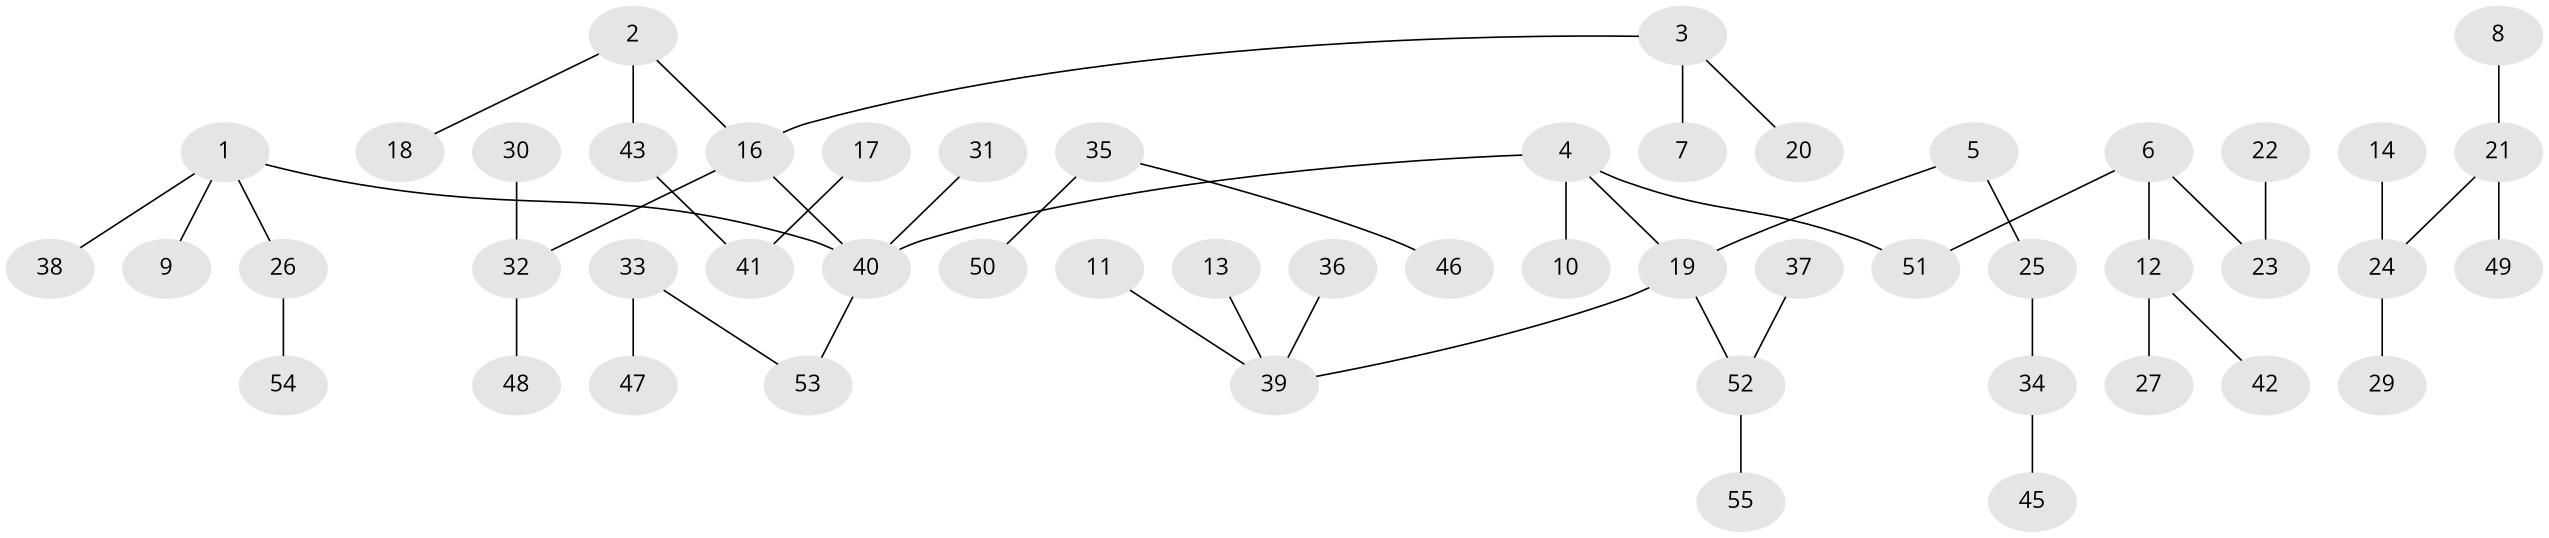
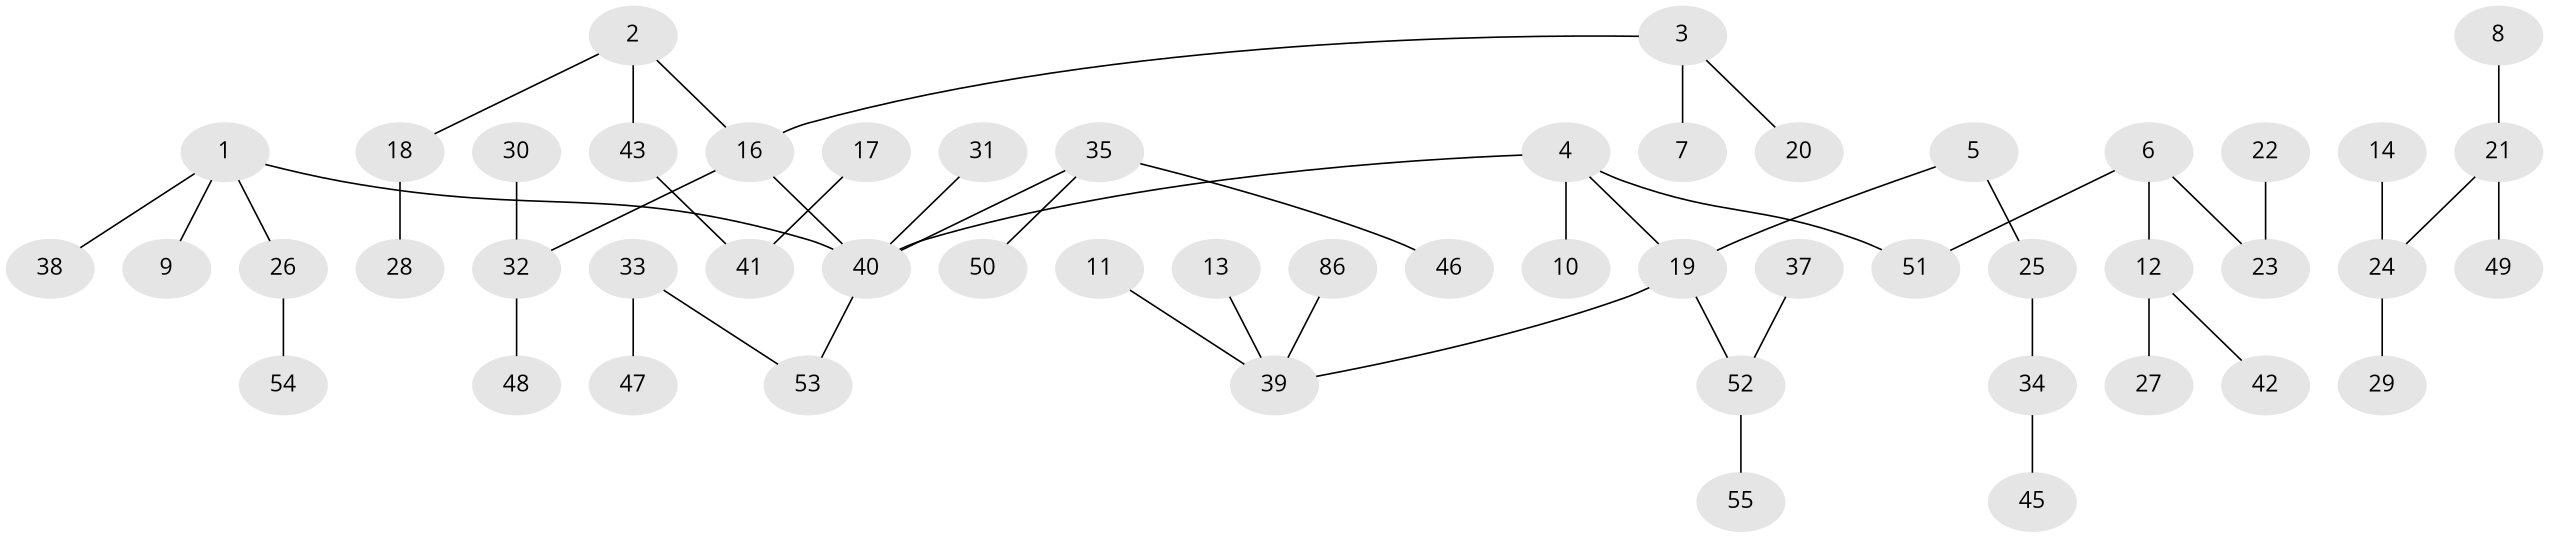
none -> (983, 210)
none -> (400, 269)
(1333, 269) -> (1333, 269)
